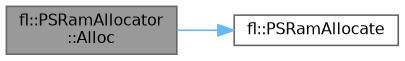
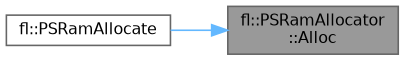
(197, 30) -> (191, 30)
